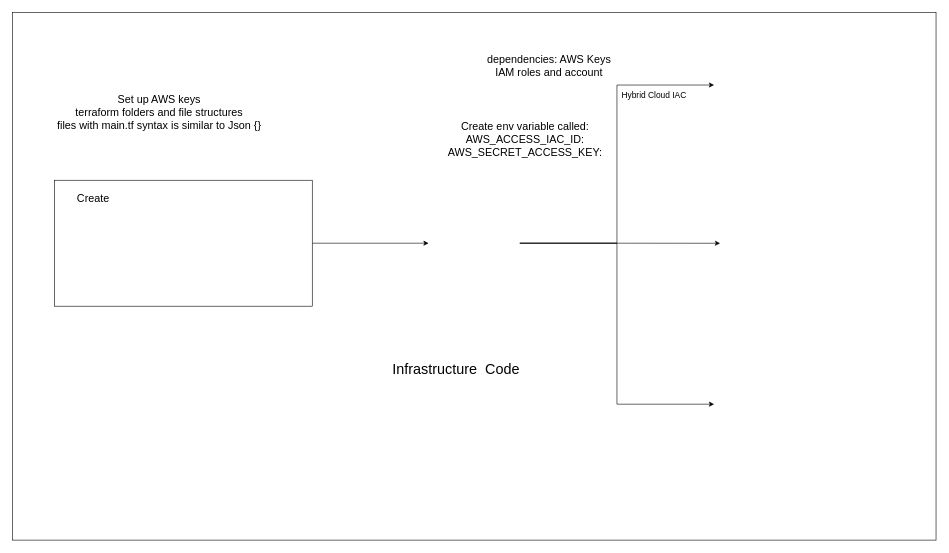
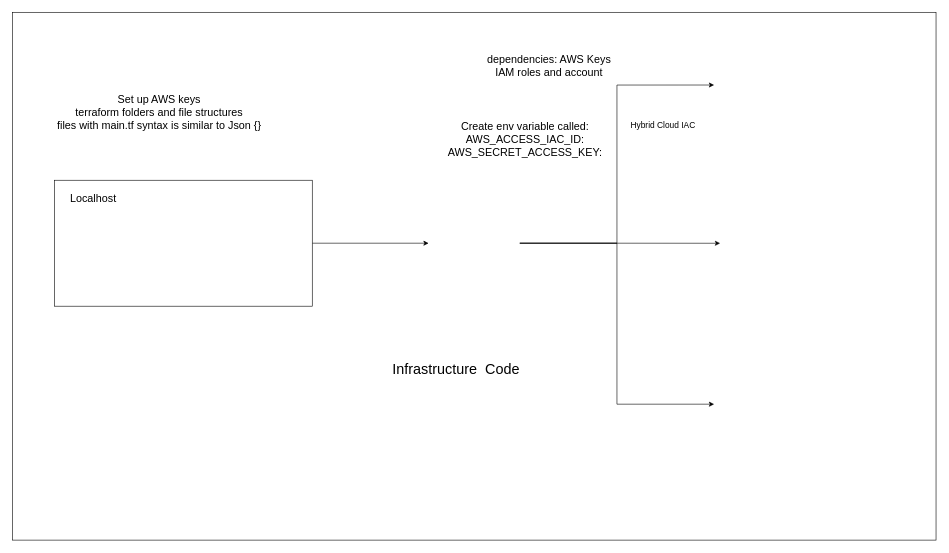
(654, 95) -> (663, 125)
(93, 198) -> (93, 198)
